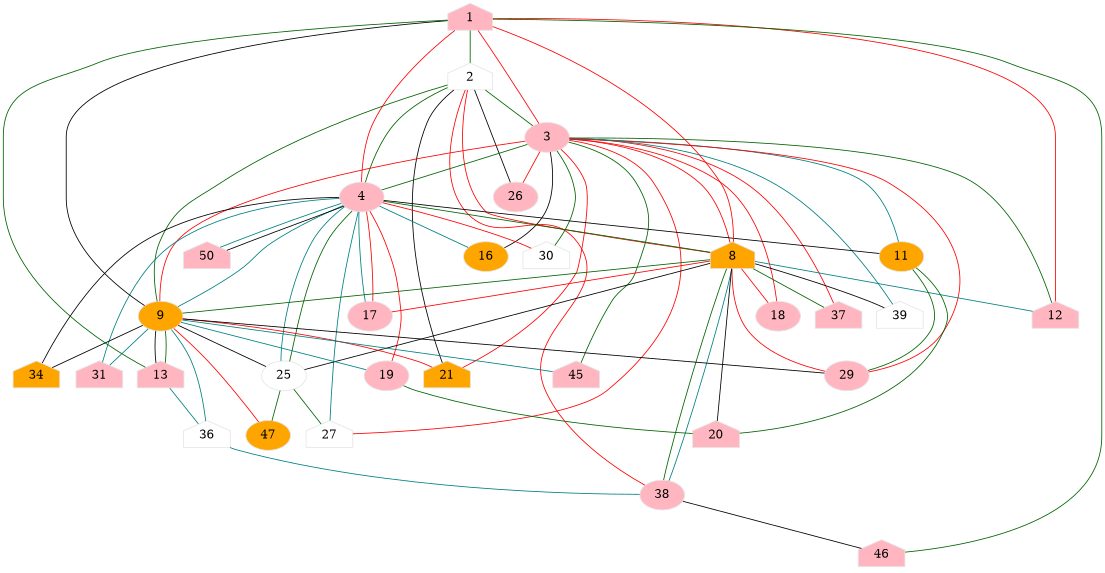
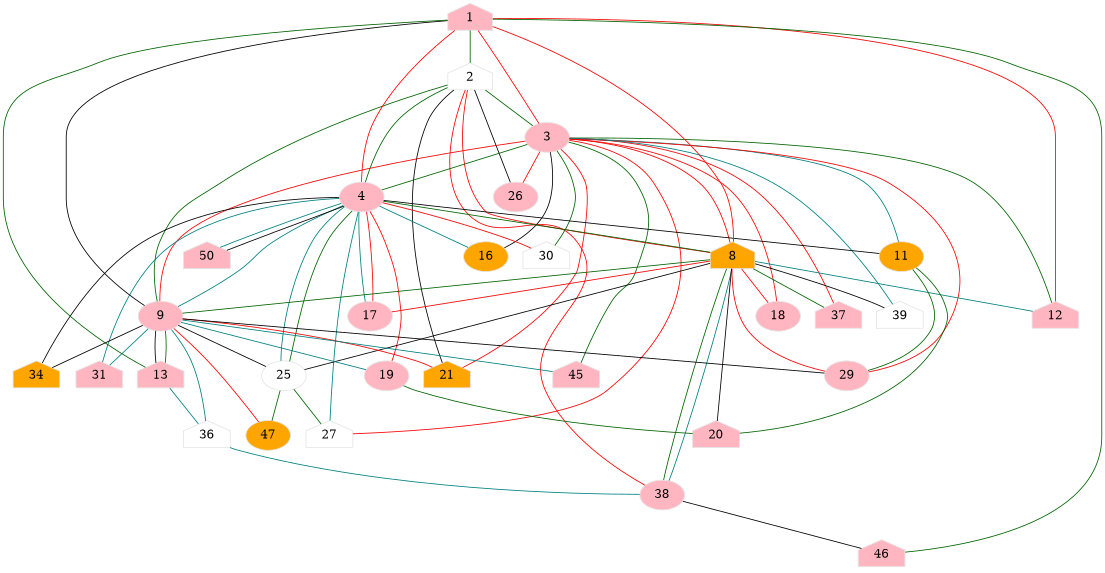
(161, 316) -> (161, 316)
